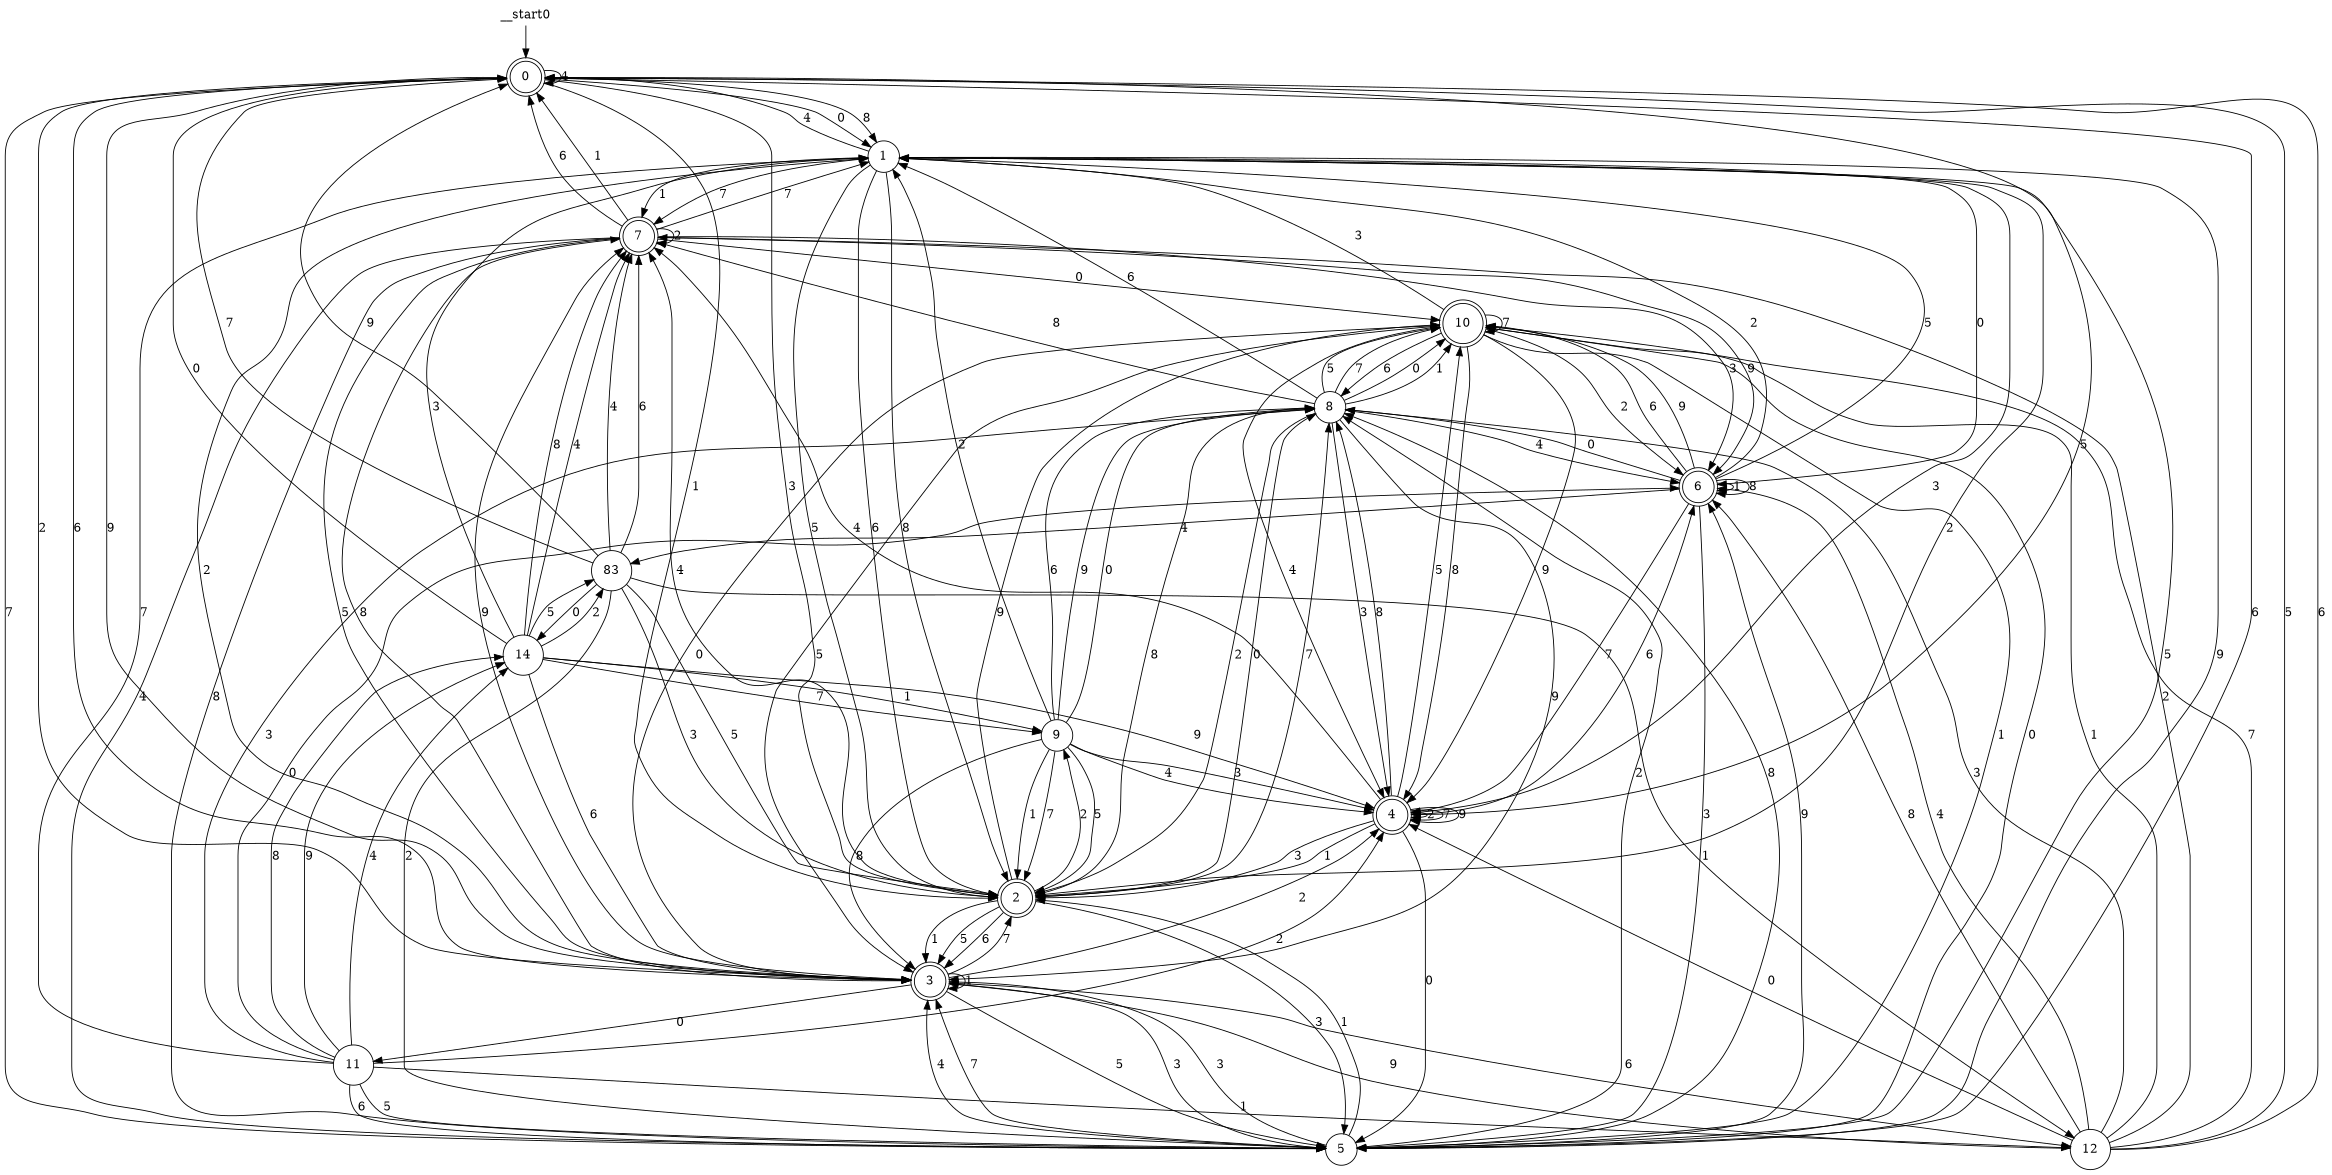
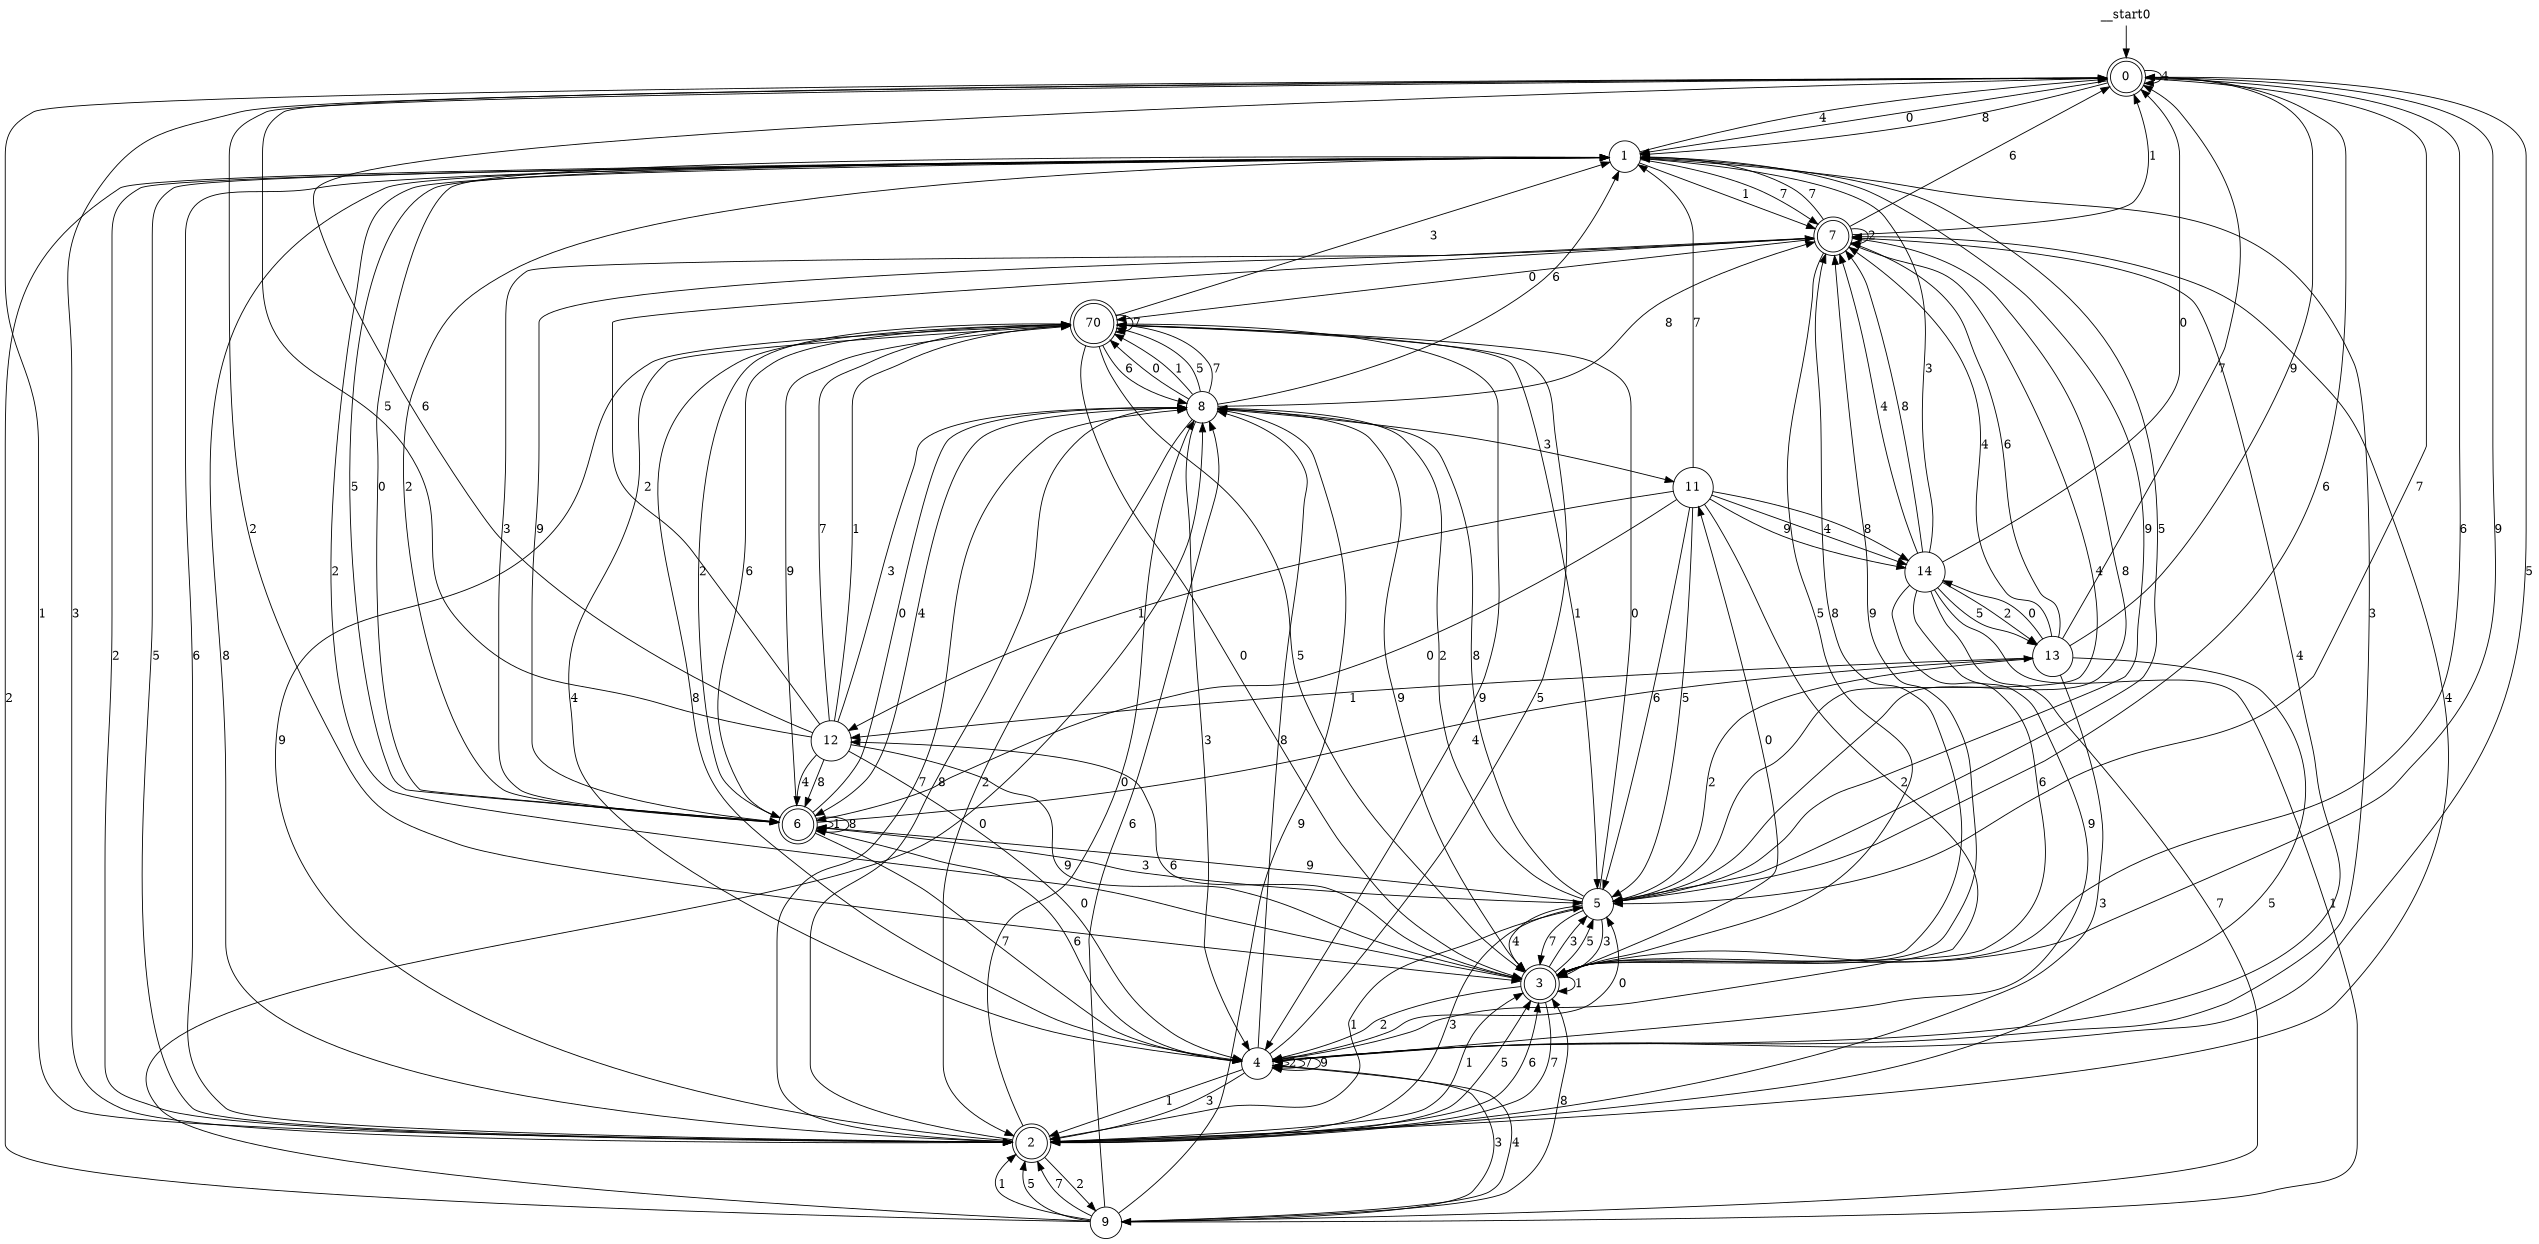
(1463, 324) -> (1094, 324)
(524, 494) -> (1443, 434)
(612, 571) -> (2053, 656)
(1392, 815) -> (1257, 1064)
